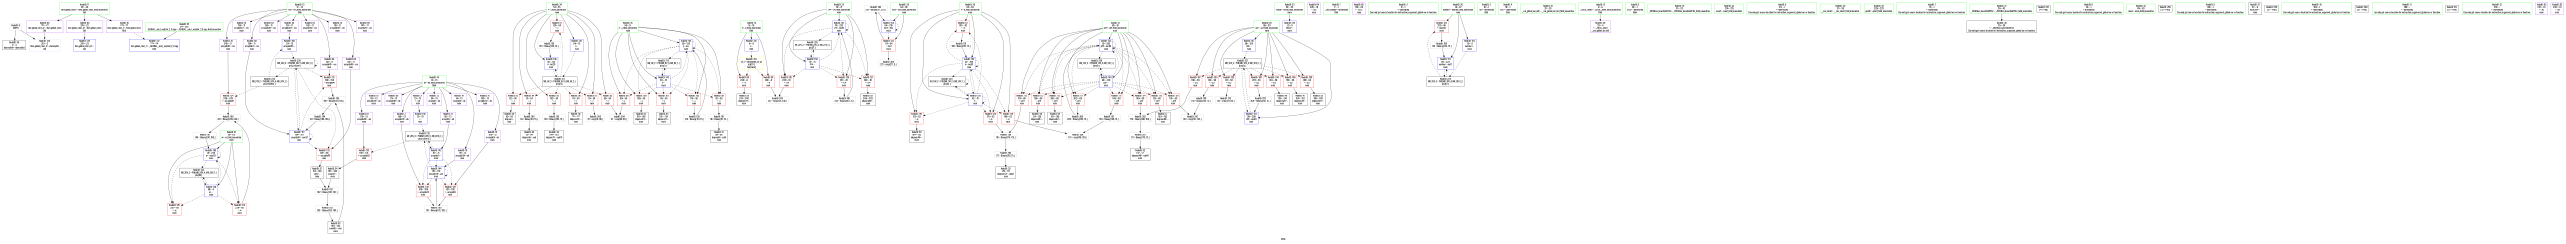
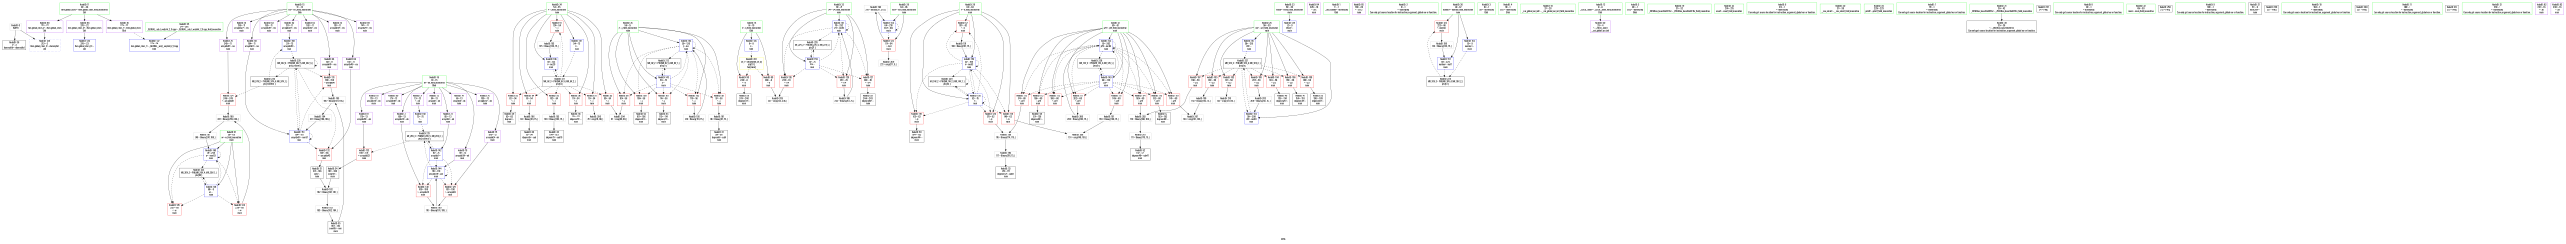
(1447, 74) -> none
(1055, 118) -> none
